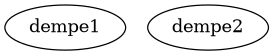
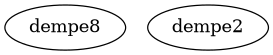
(65, 28) -> (65, 28)
